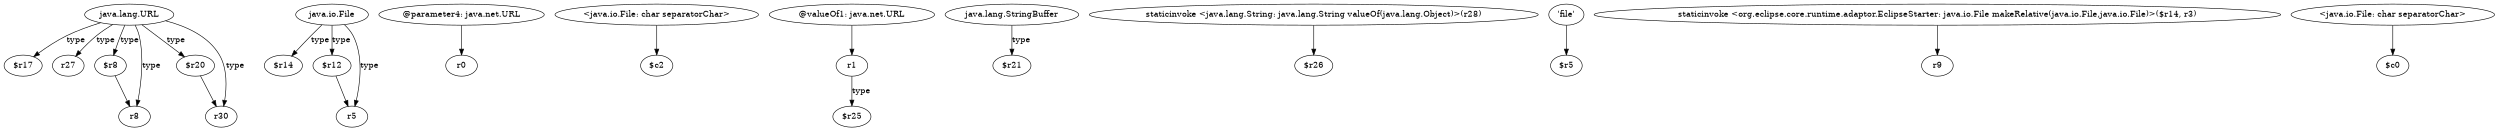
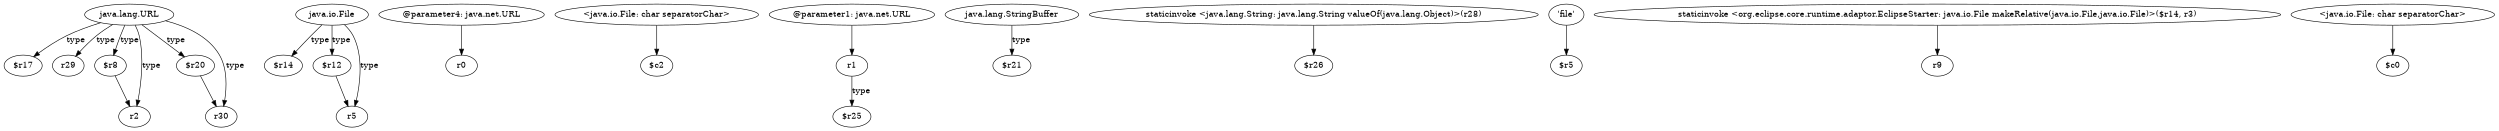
(852, 15) -> (852, 15)
(68, 66) -> (68, 66)
(135, 117) -> (135, 117)
